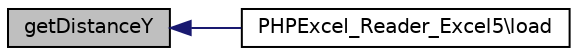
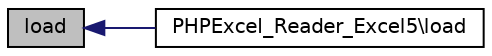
(89, 28) -> (46, 28)
